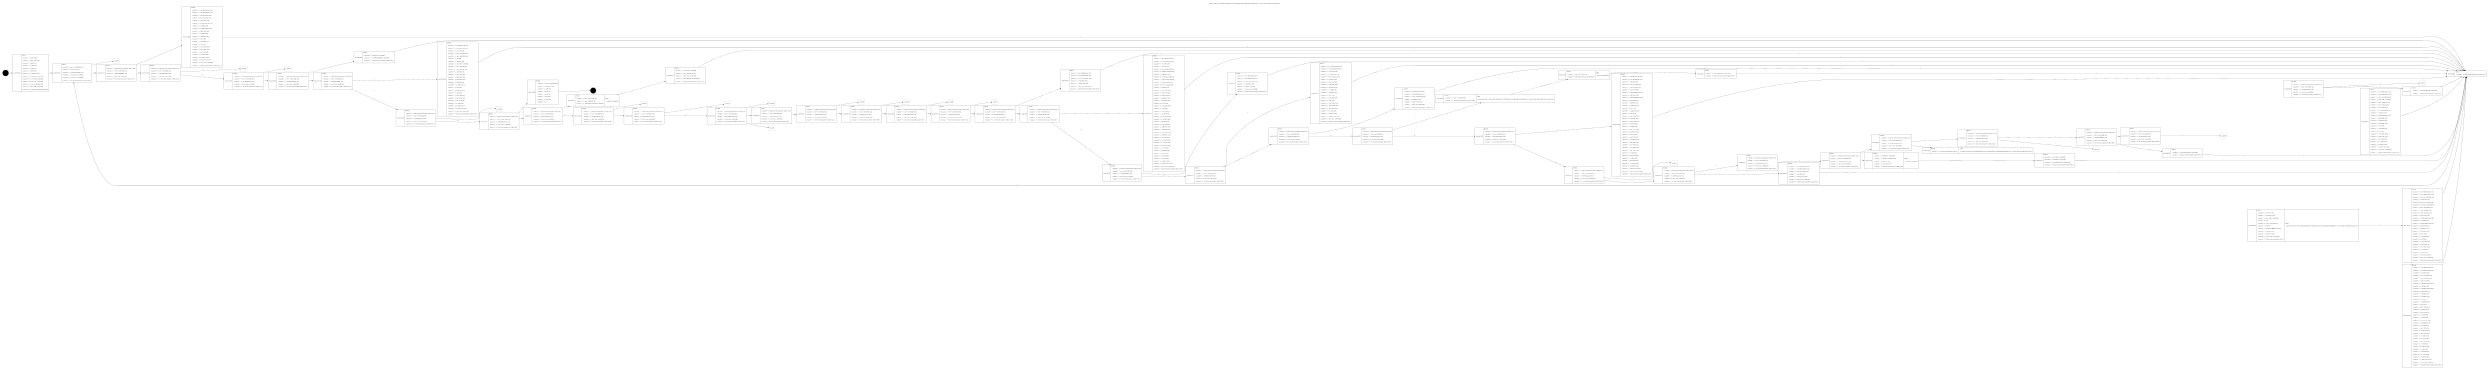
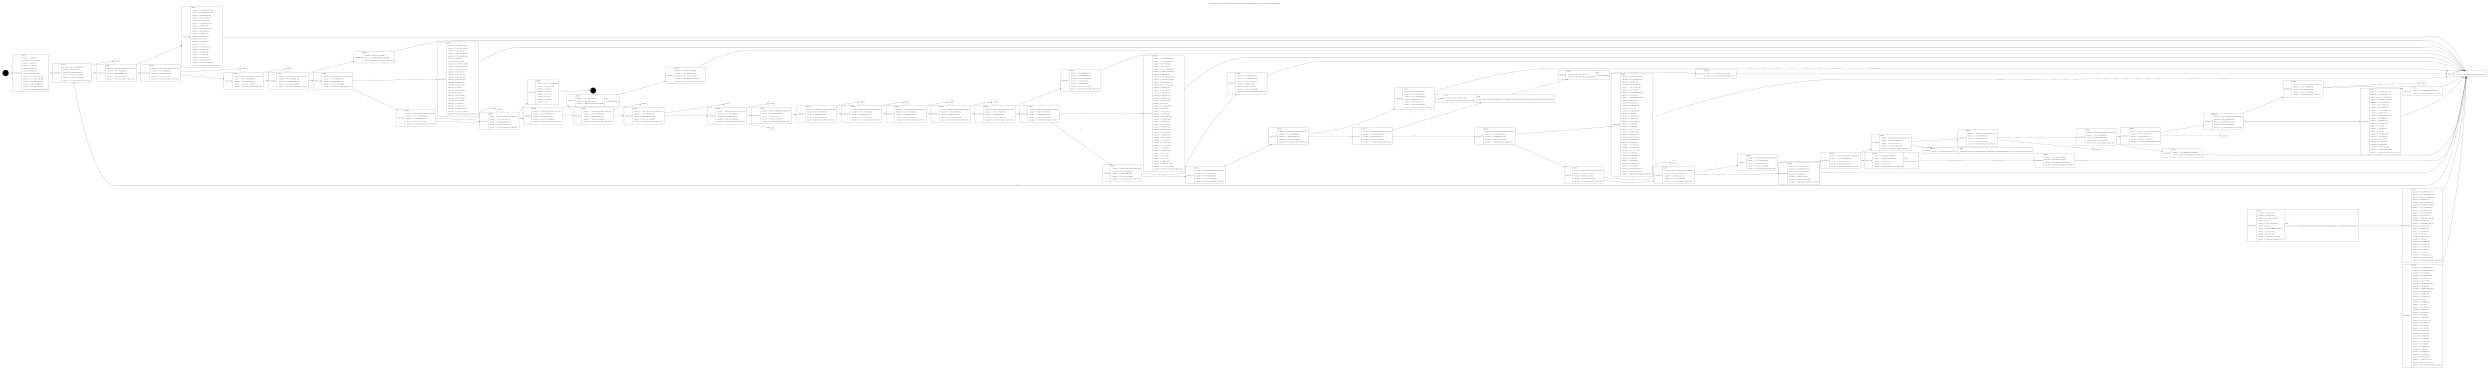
(1331, 93) -> none
none -> (2224, 121)
